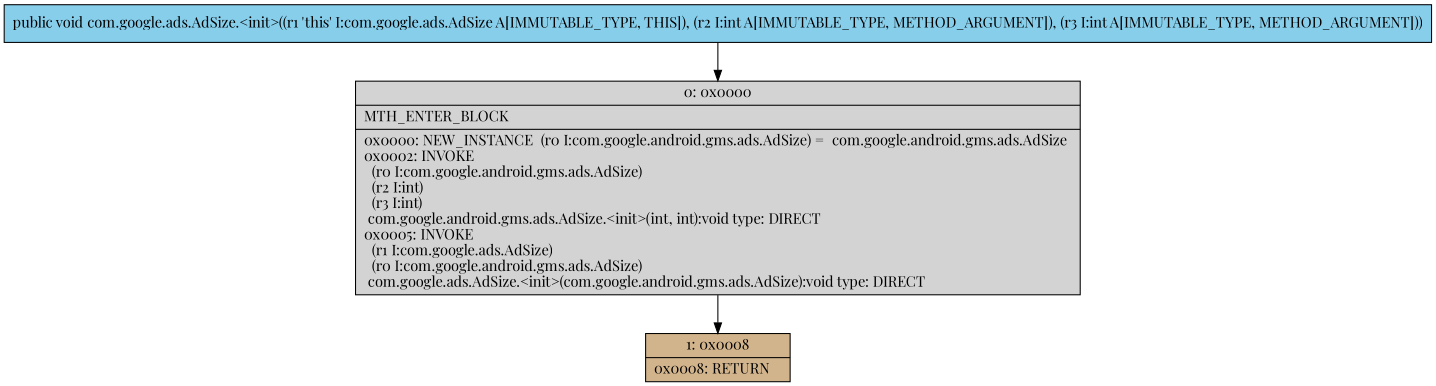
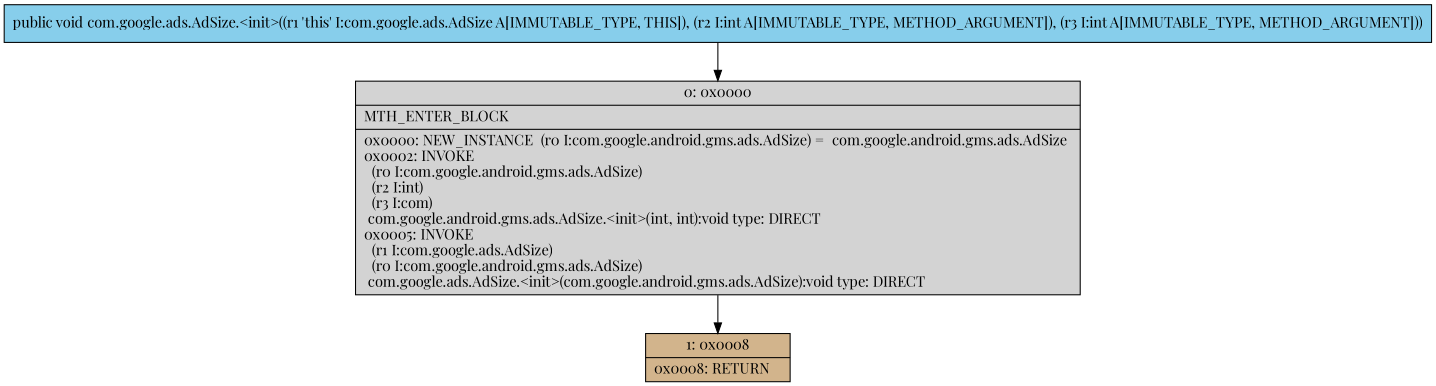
(393, 204) -> (398, 204)
